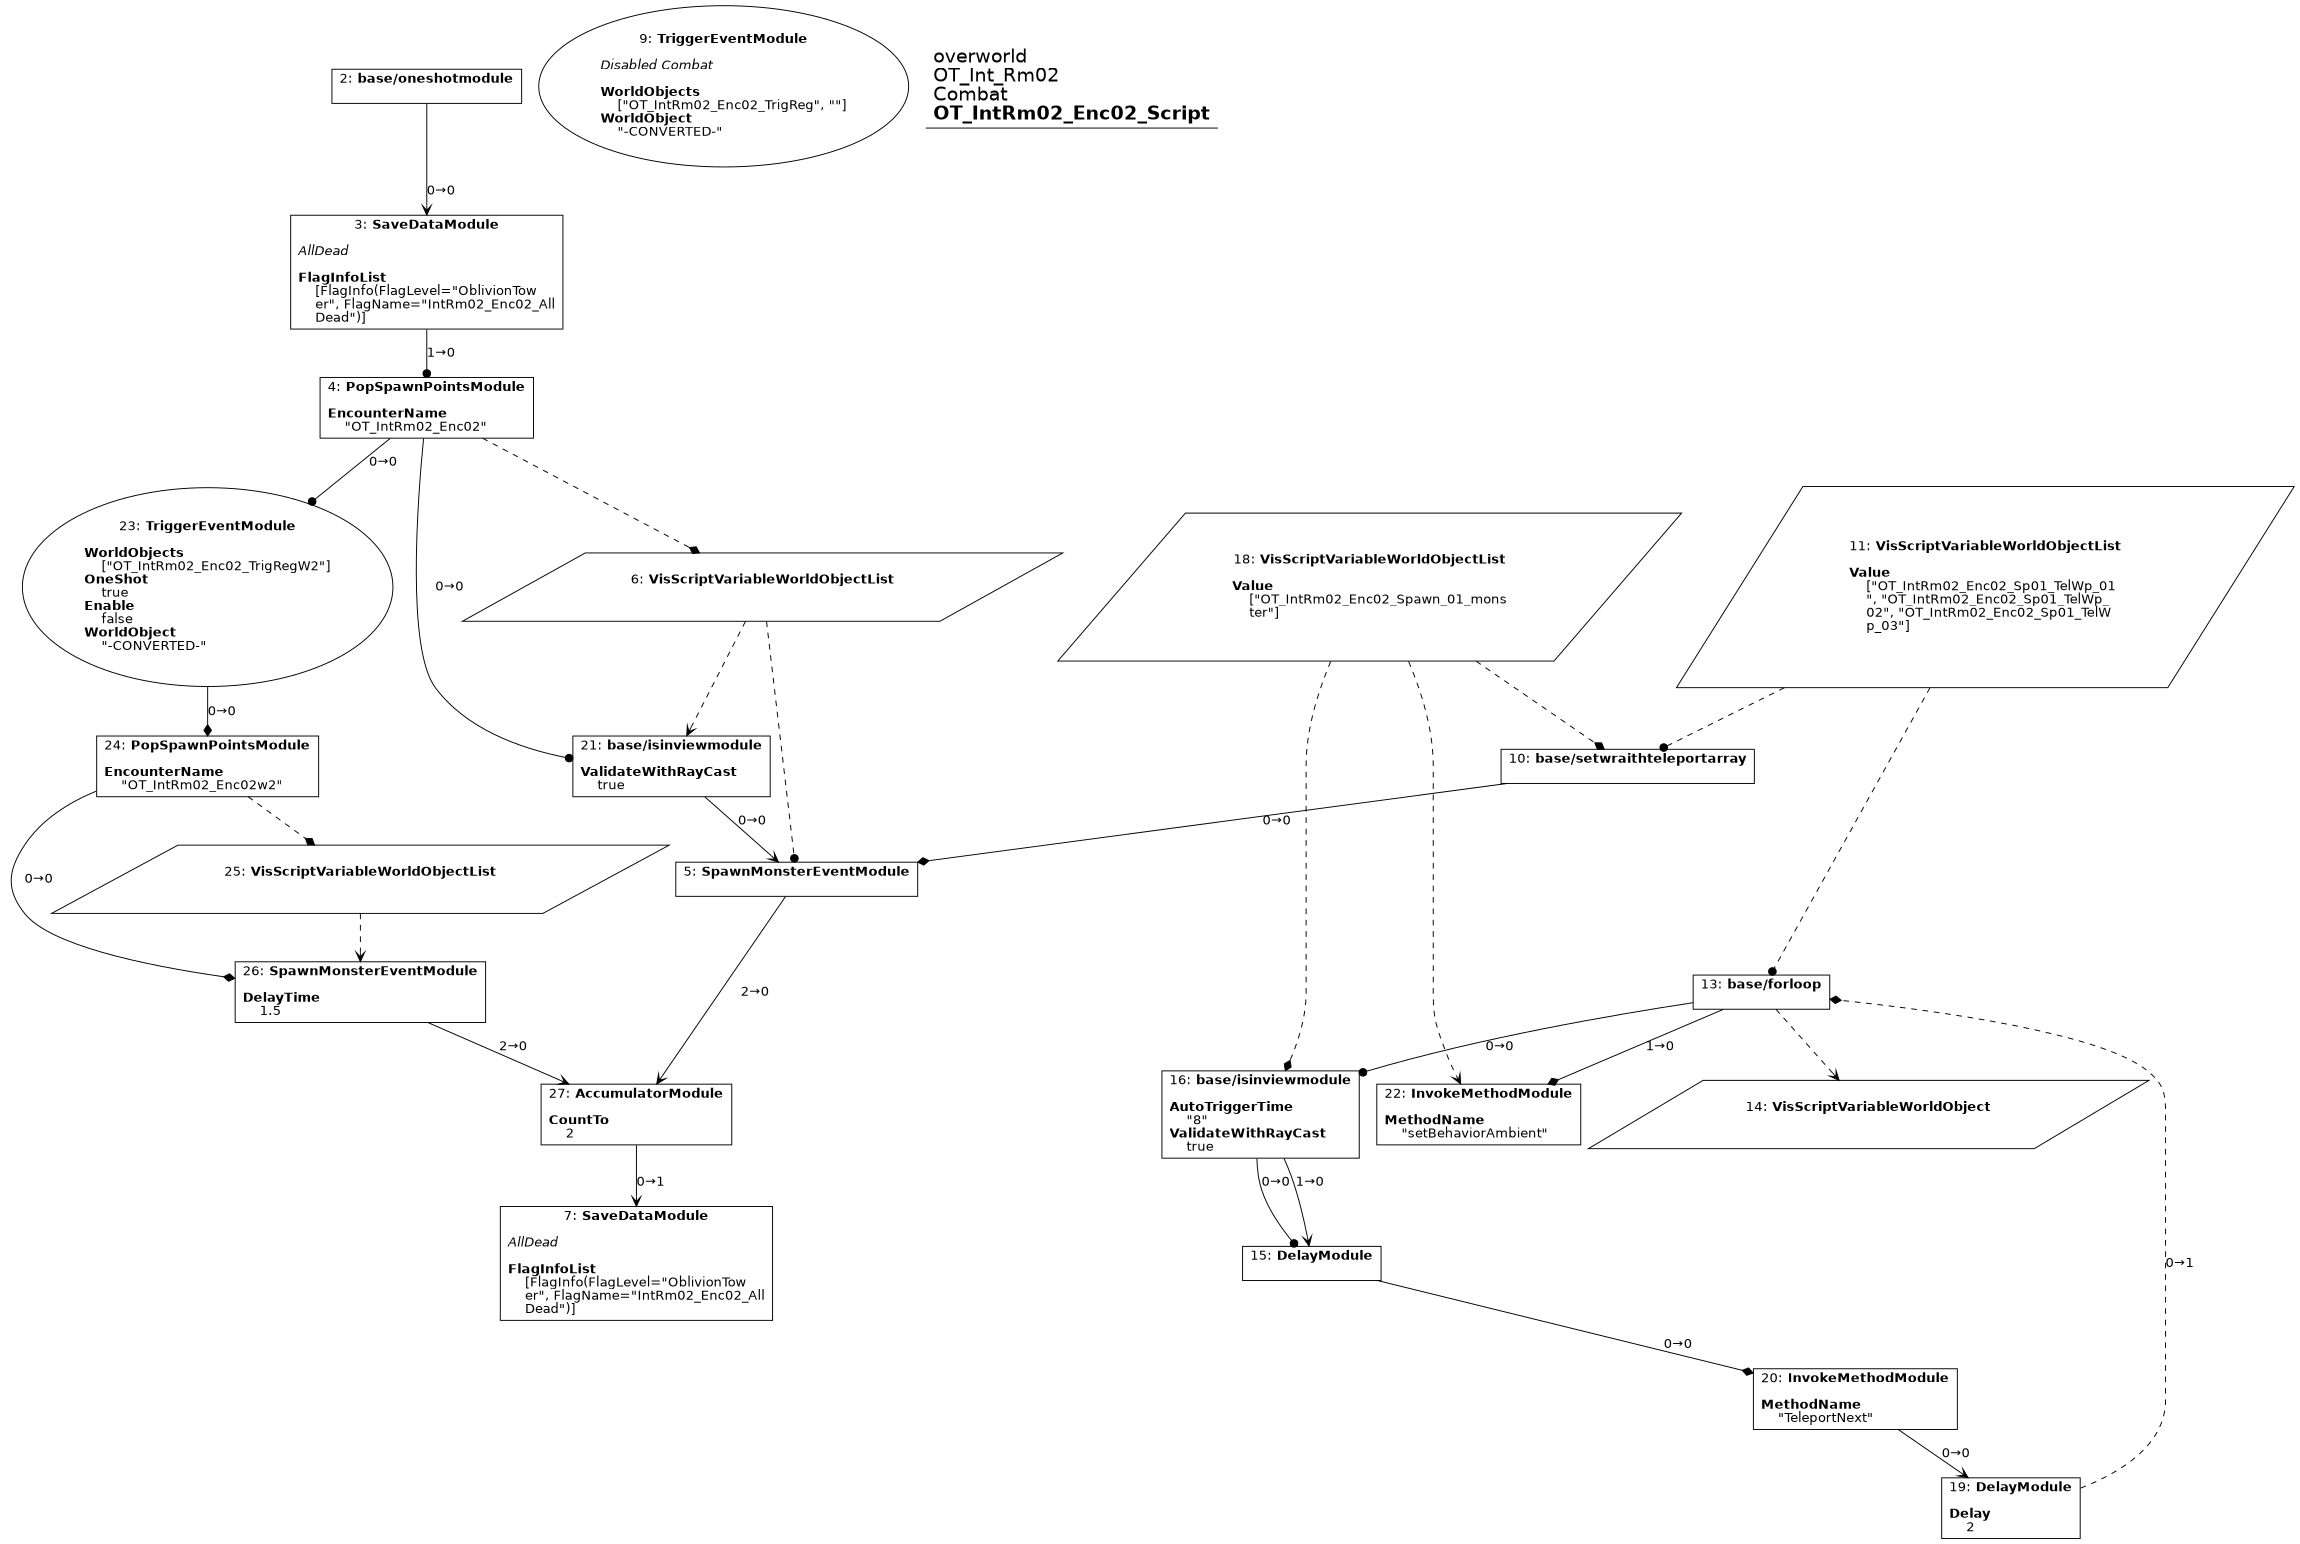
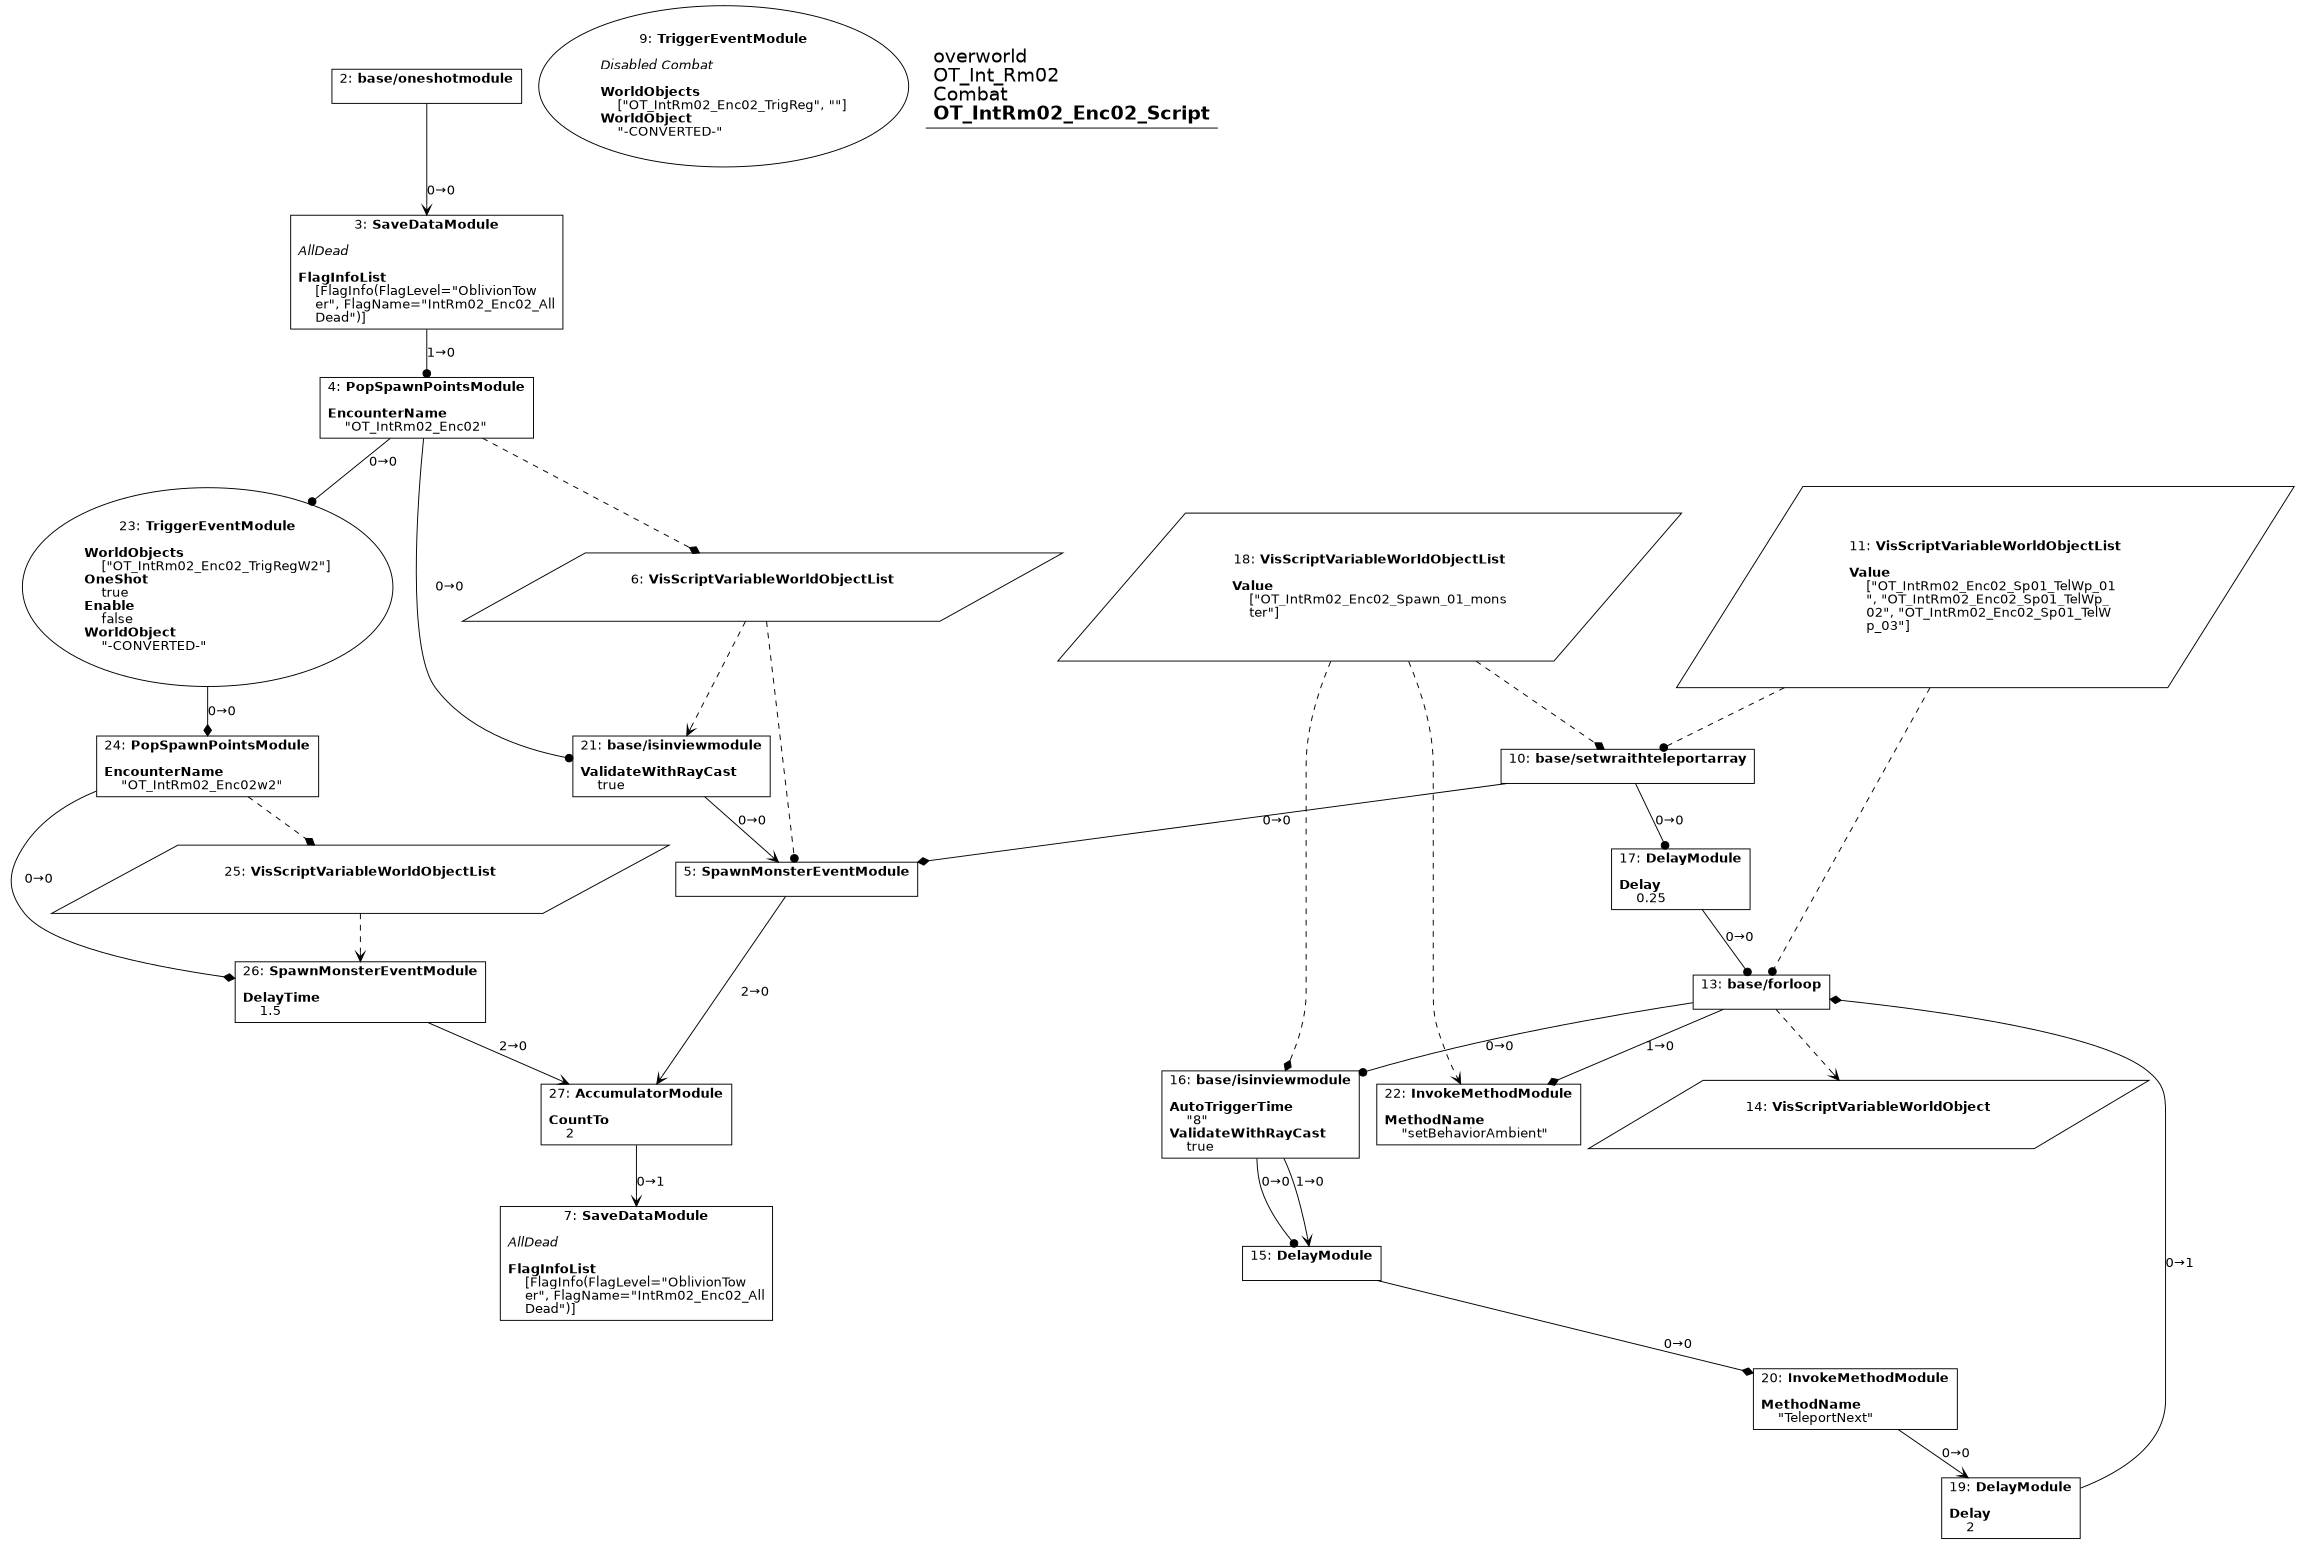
none -> (1681, 879)
(2166, 1139) -> (2166, 1139)
